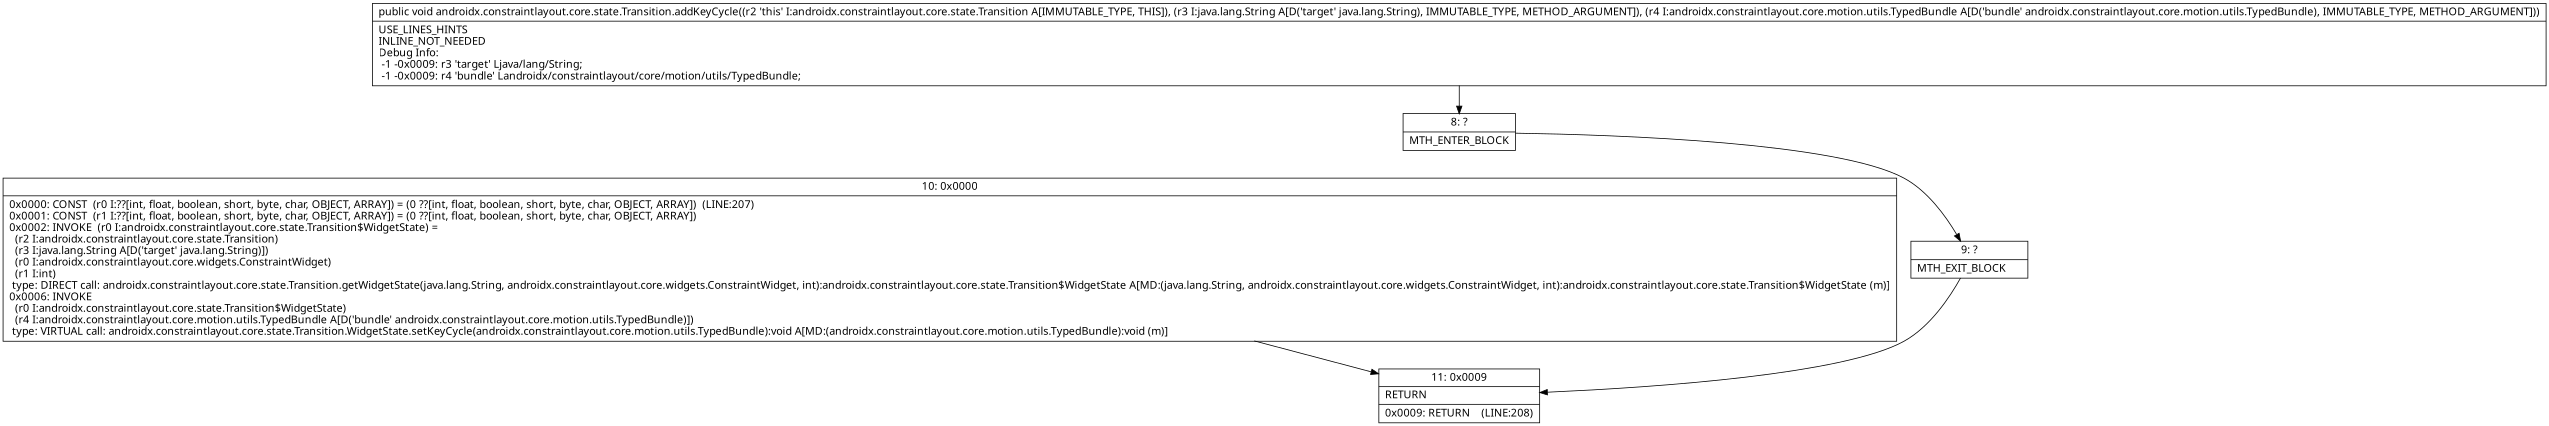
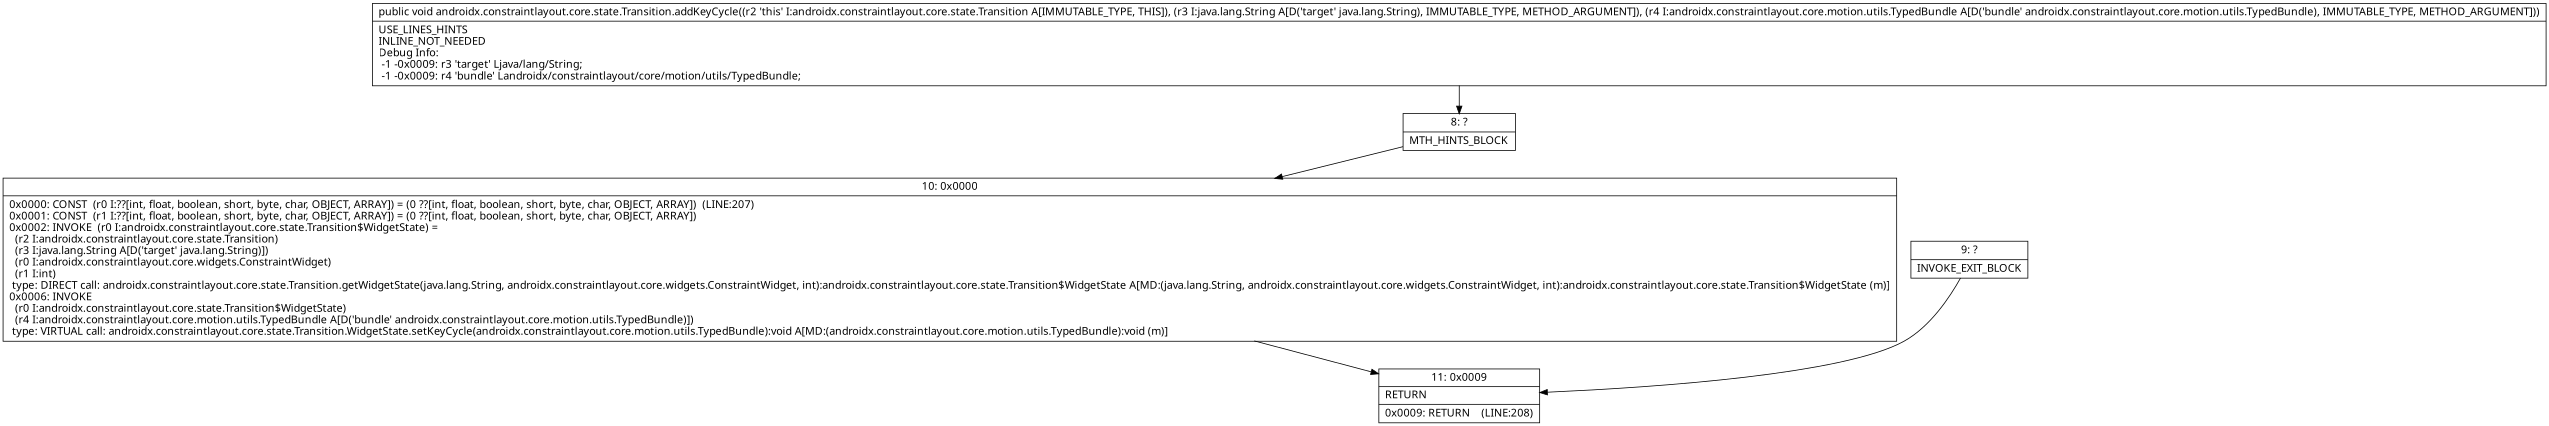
(1459, 141) -> (1459, 141)
(1750, 146) -> (1343, 162)
(1962, 269) -> (1969, 269)
